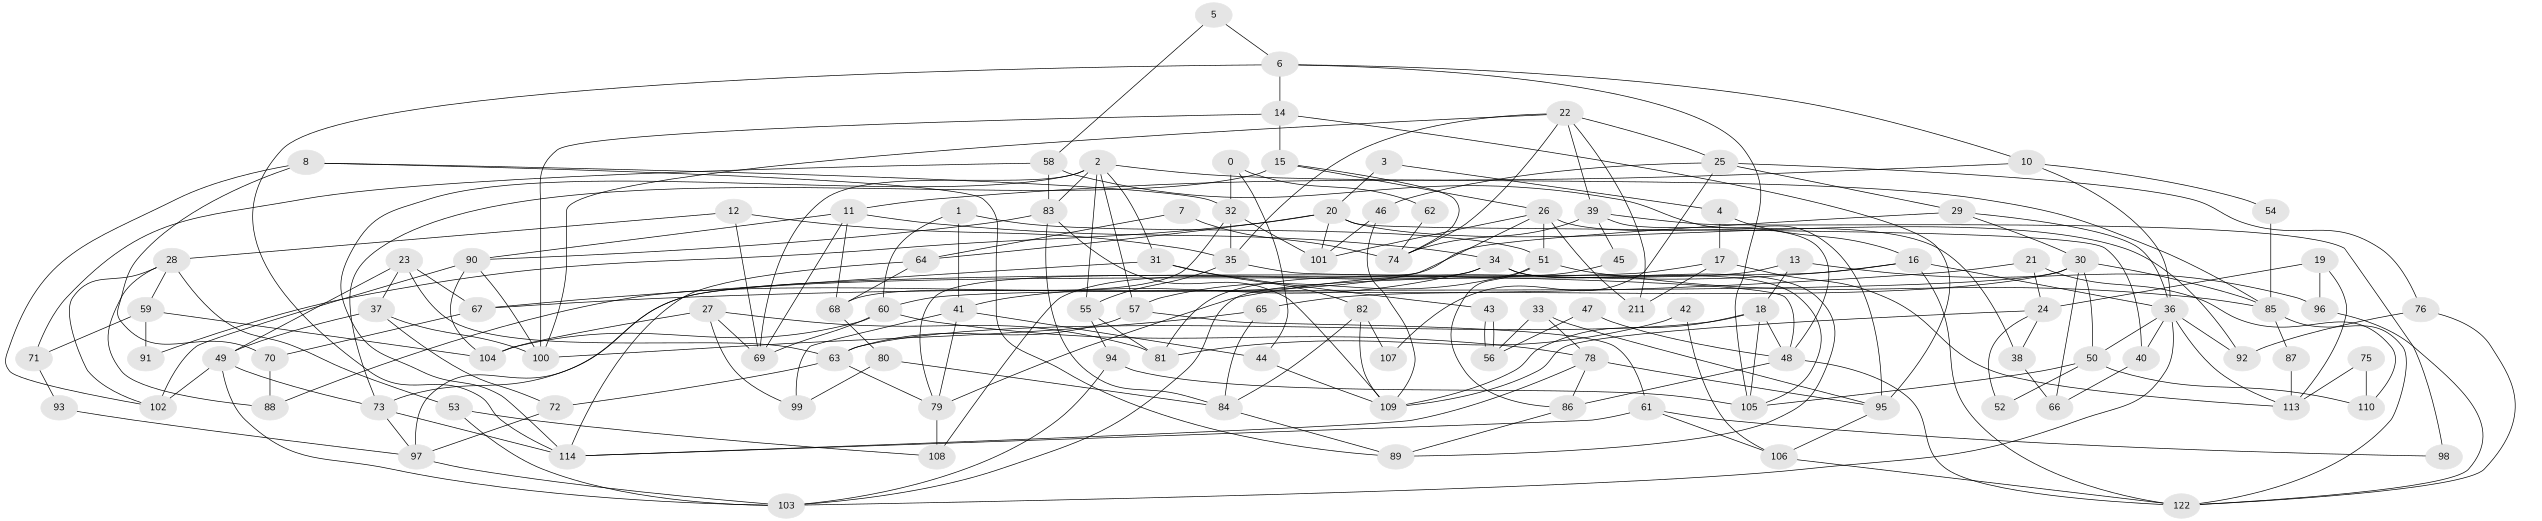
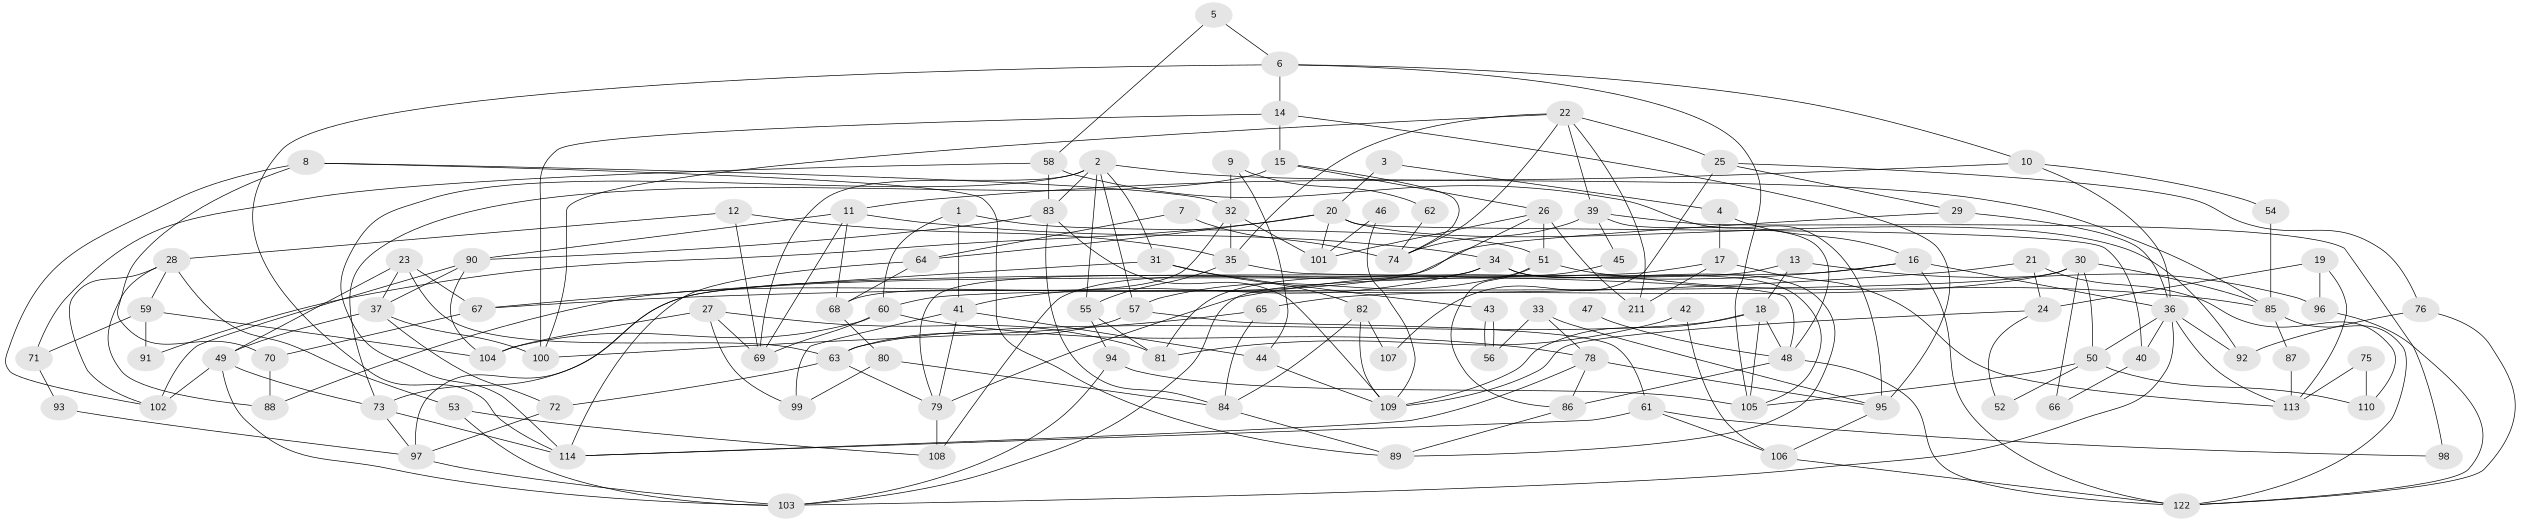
(1231, 162) -> (1231, 162)
(1547, 173) -> none
(2020, 234) -> none
(512, 312) -> (412, 291)
(1533, 337) -> none
(2017, 359) -> none
